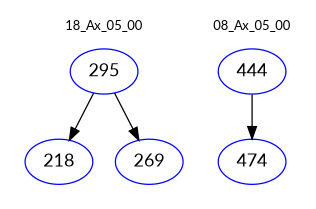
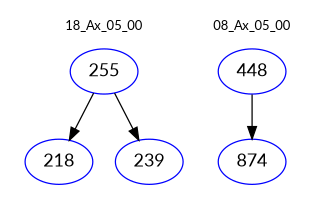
(104, 71) -> (104, 71)
(252, 71) -> (252, 71)
(149, 162) -> (149, 162)
(252, 162) -> (252, 162)
